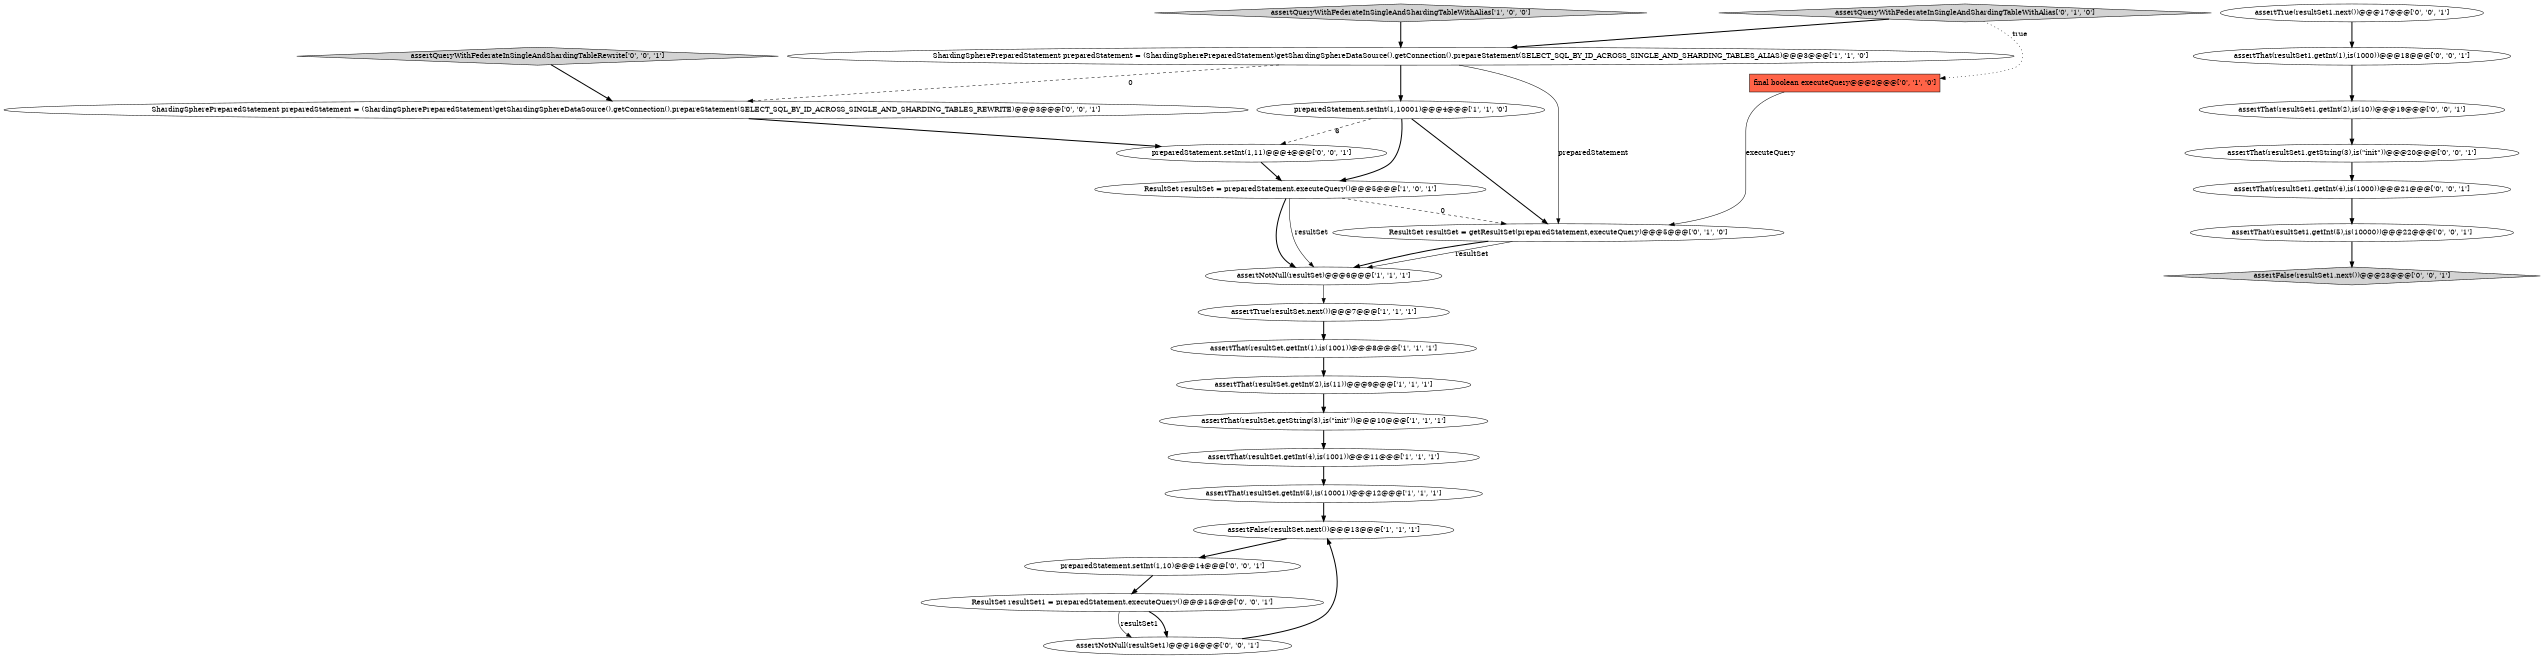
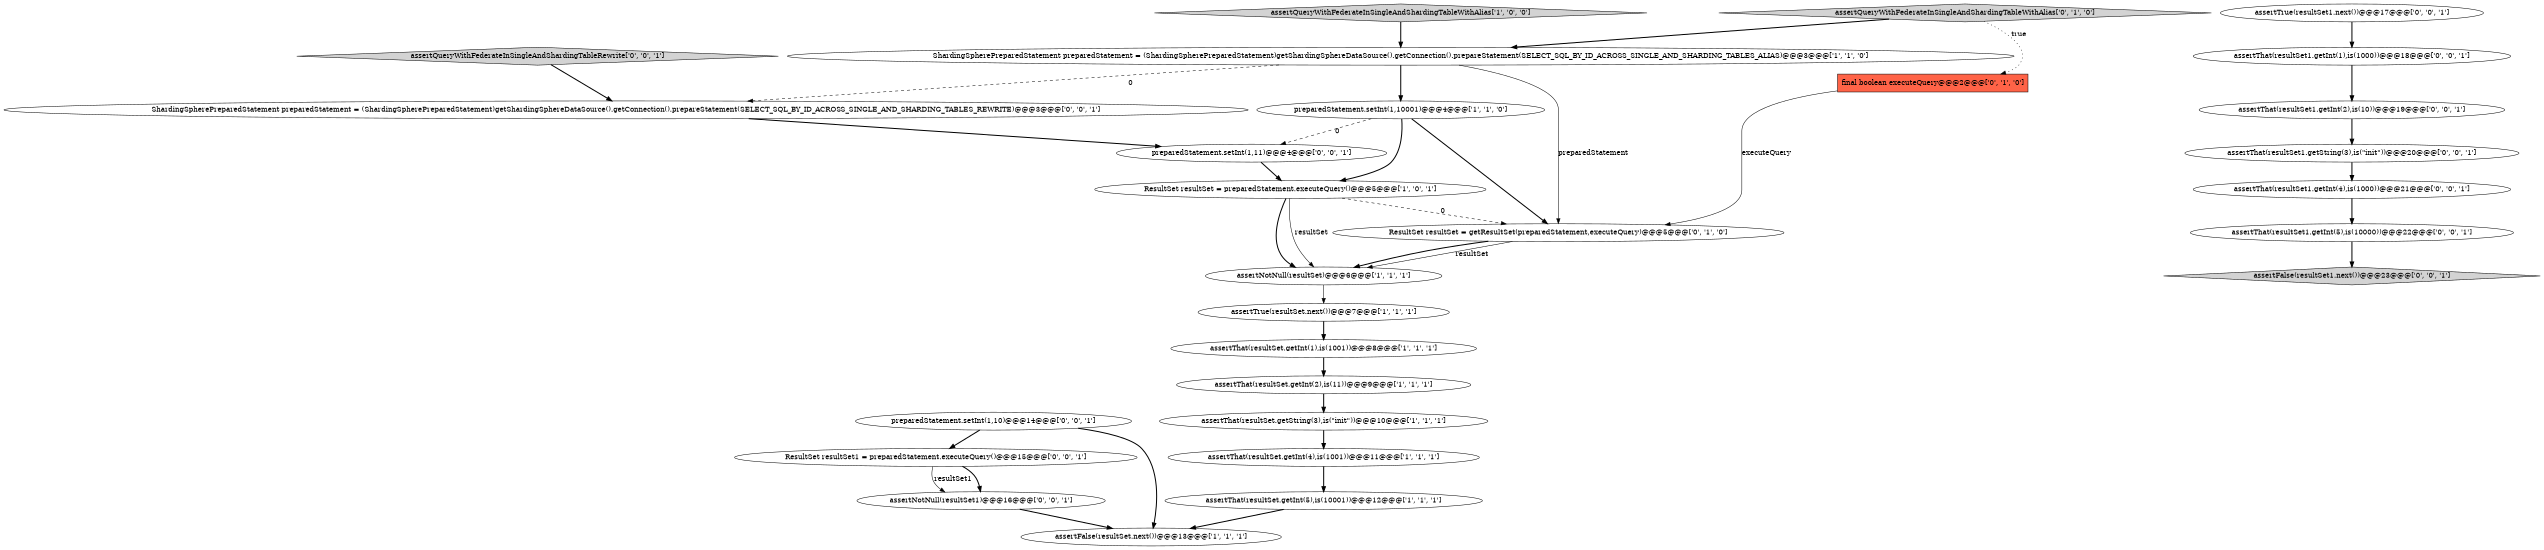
(1338, 132) -> (1338, 132)
(1246, 548) -> (1145, 453)
